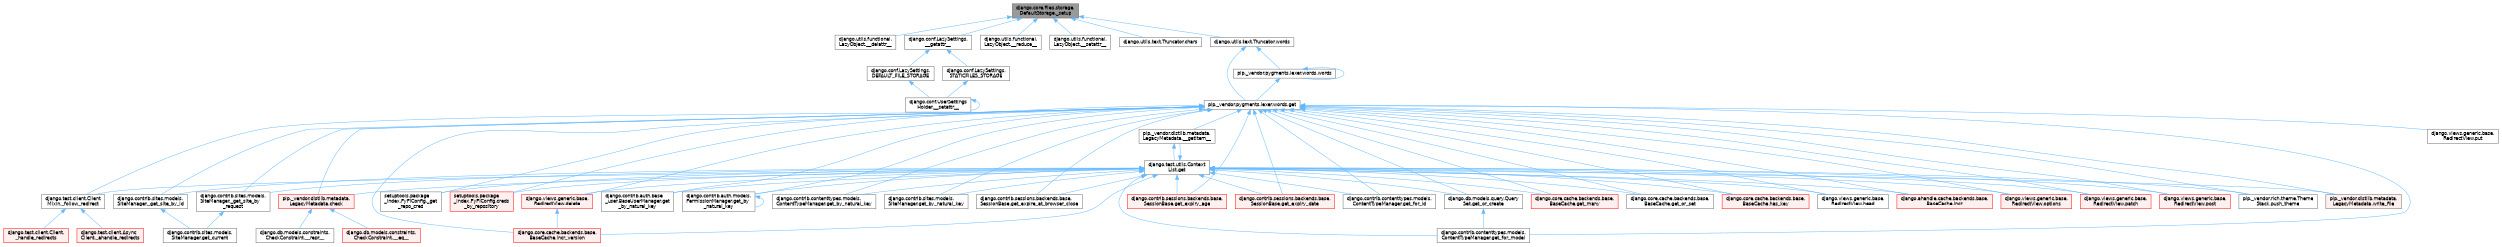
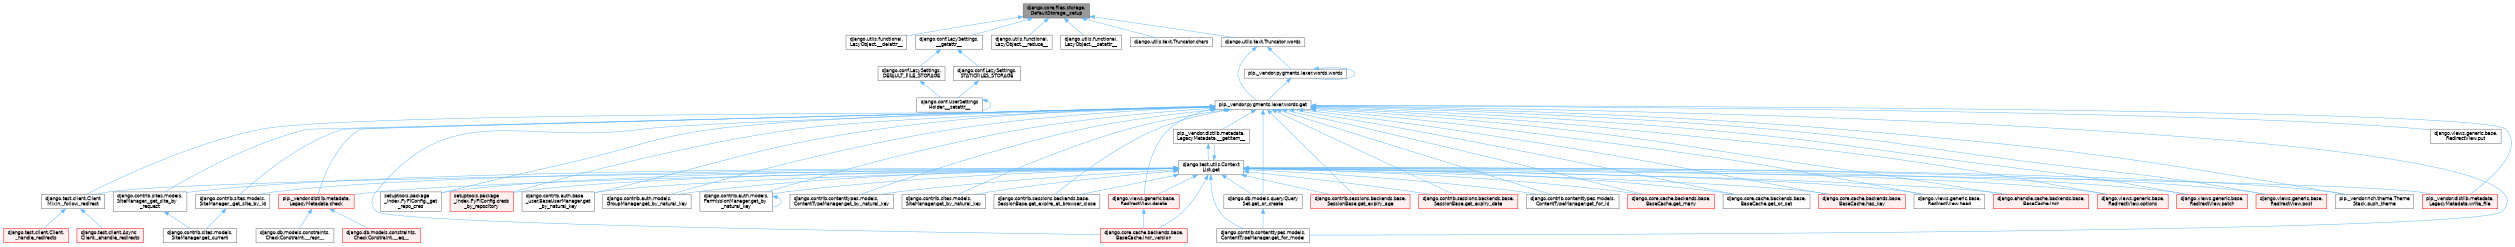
none -> (647, 202)
(2364, 202) -> (2460, 202)
